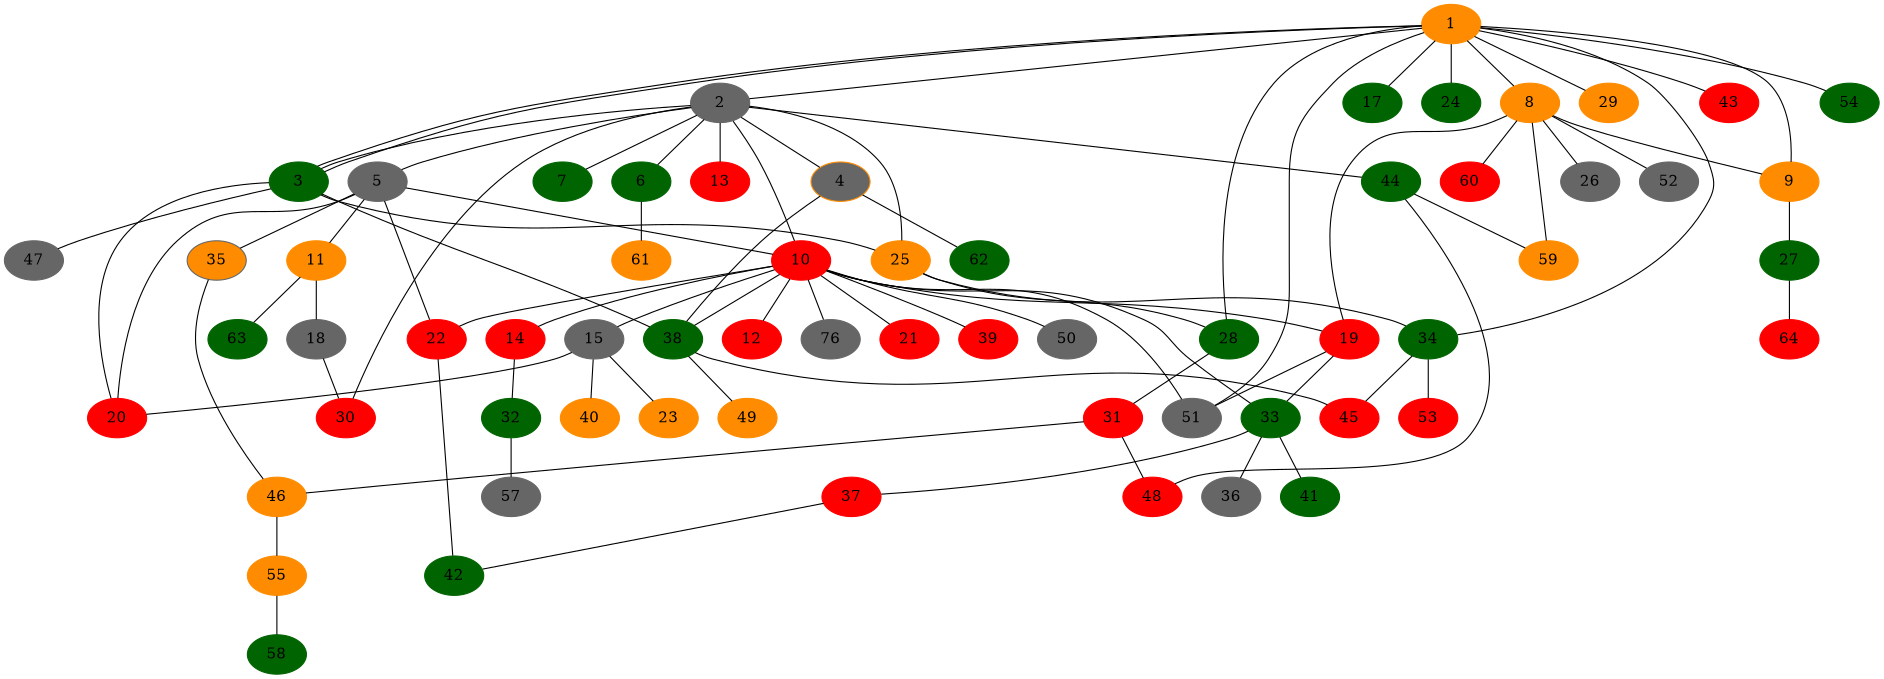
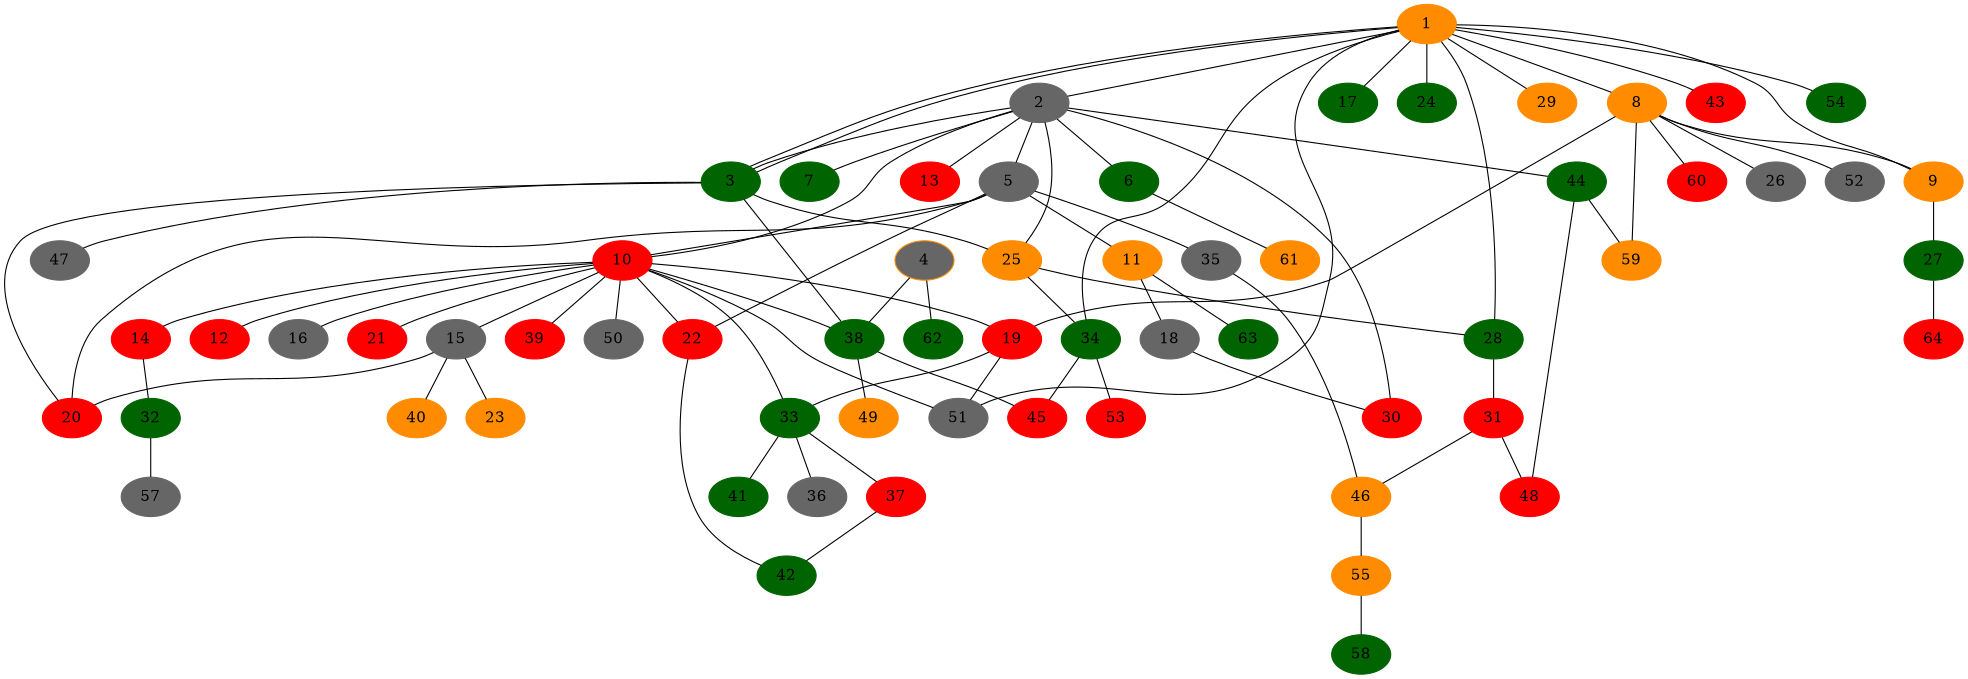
(780, 142) -> none
(217, 260) -> (1211, 260)
(831, 339) -> (298, 339)
